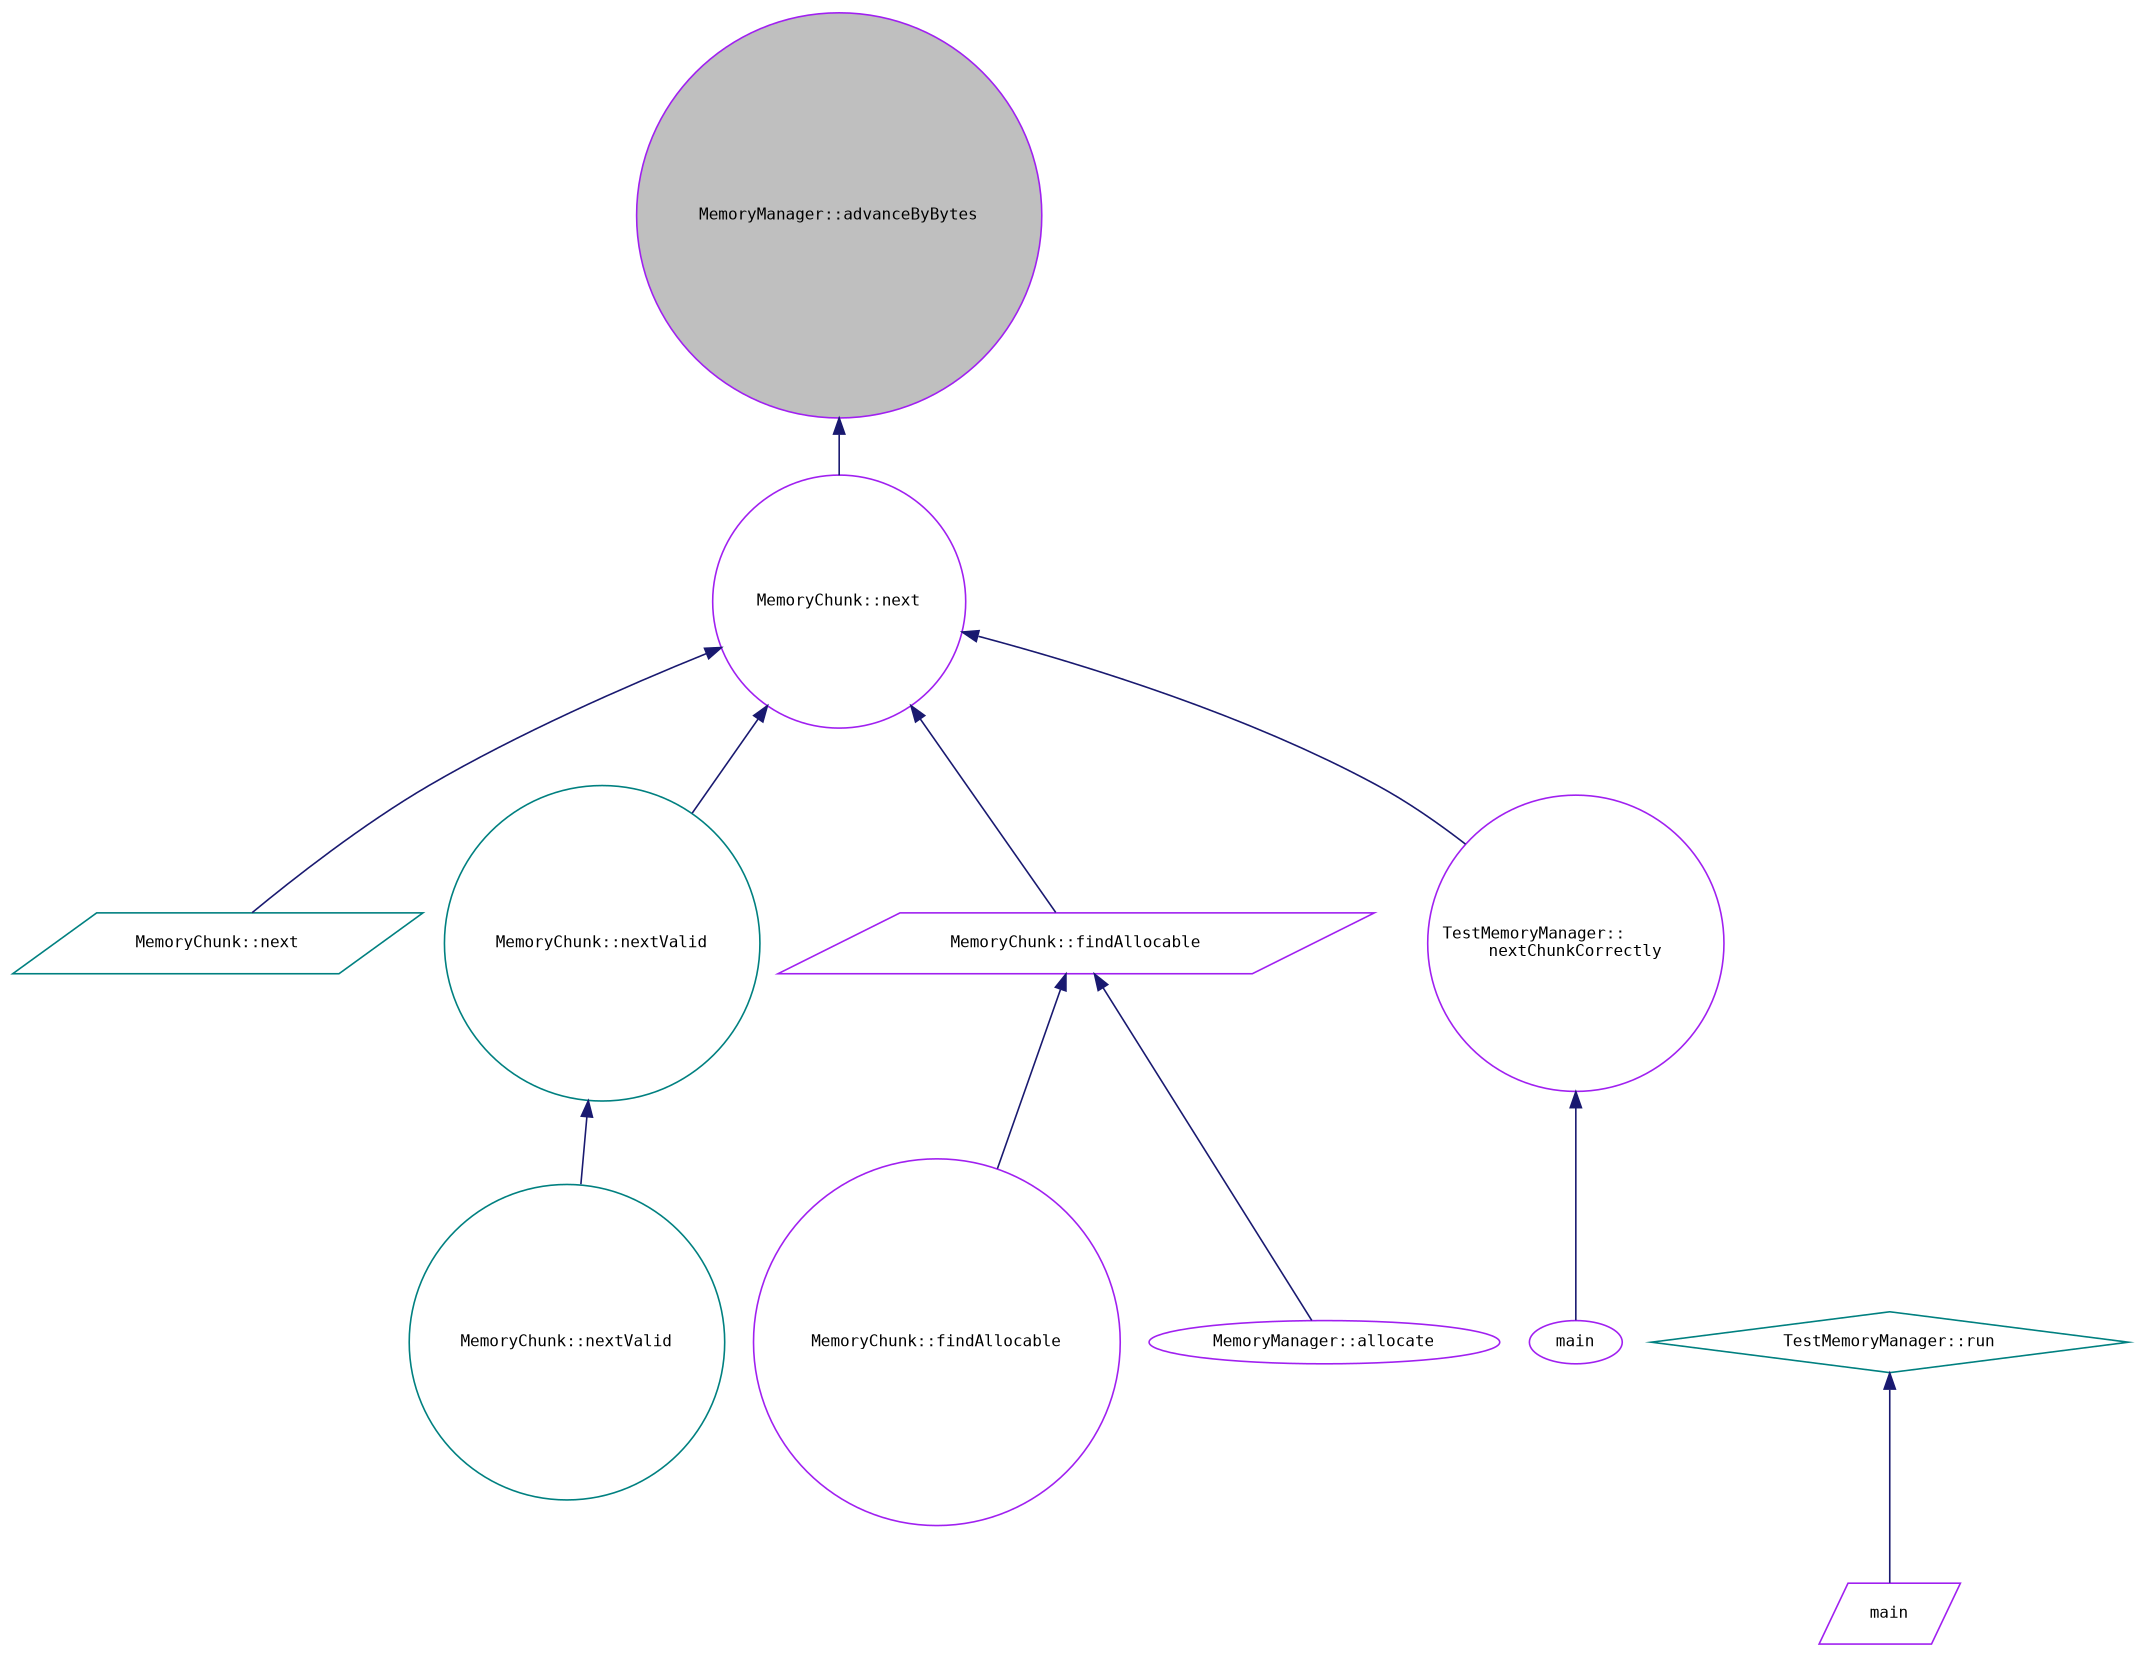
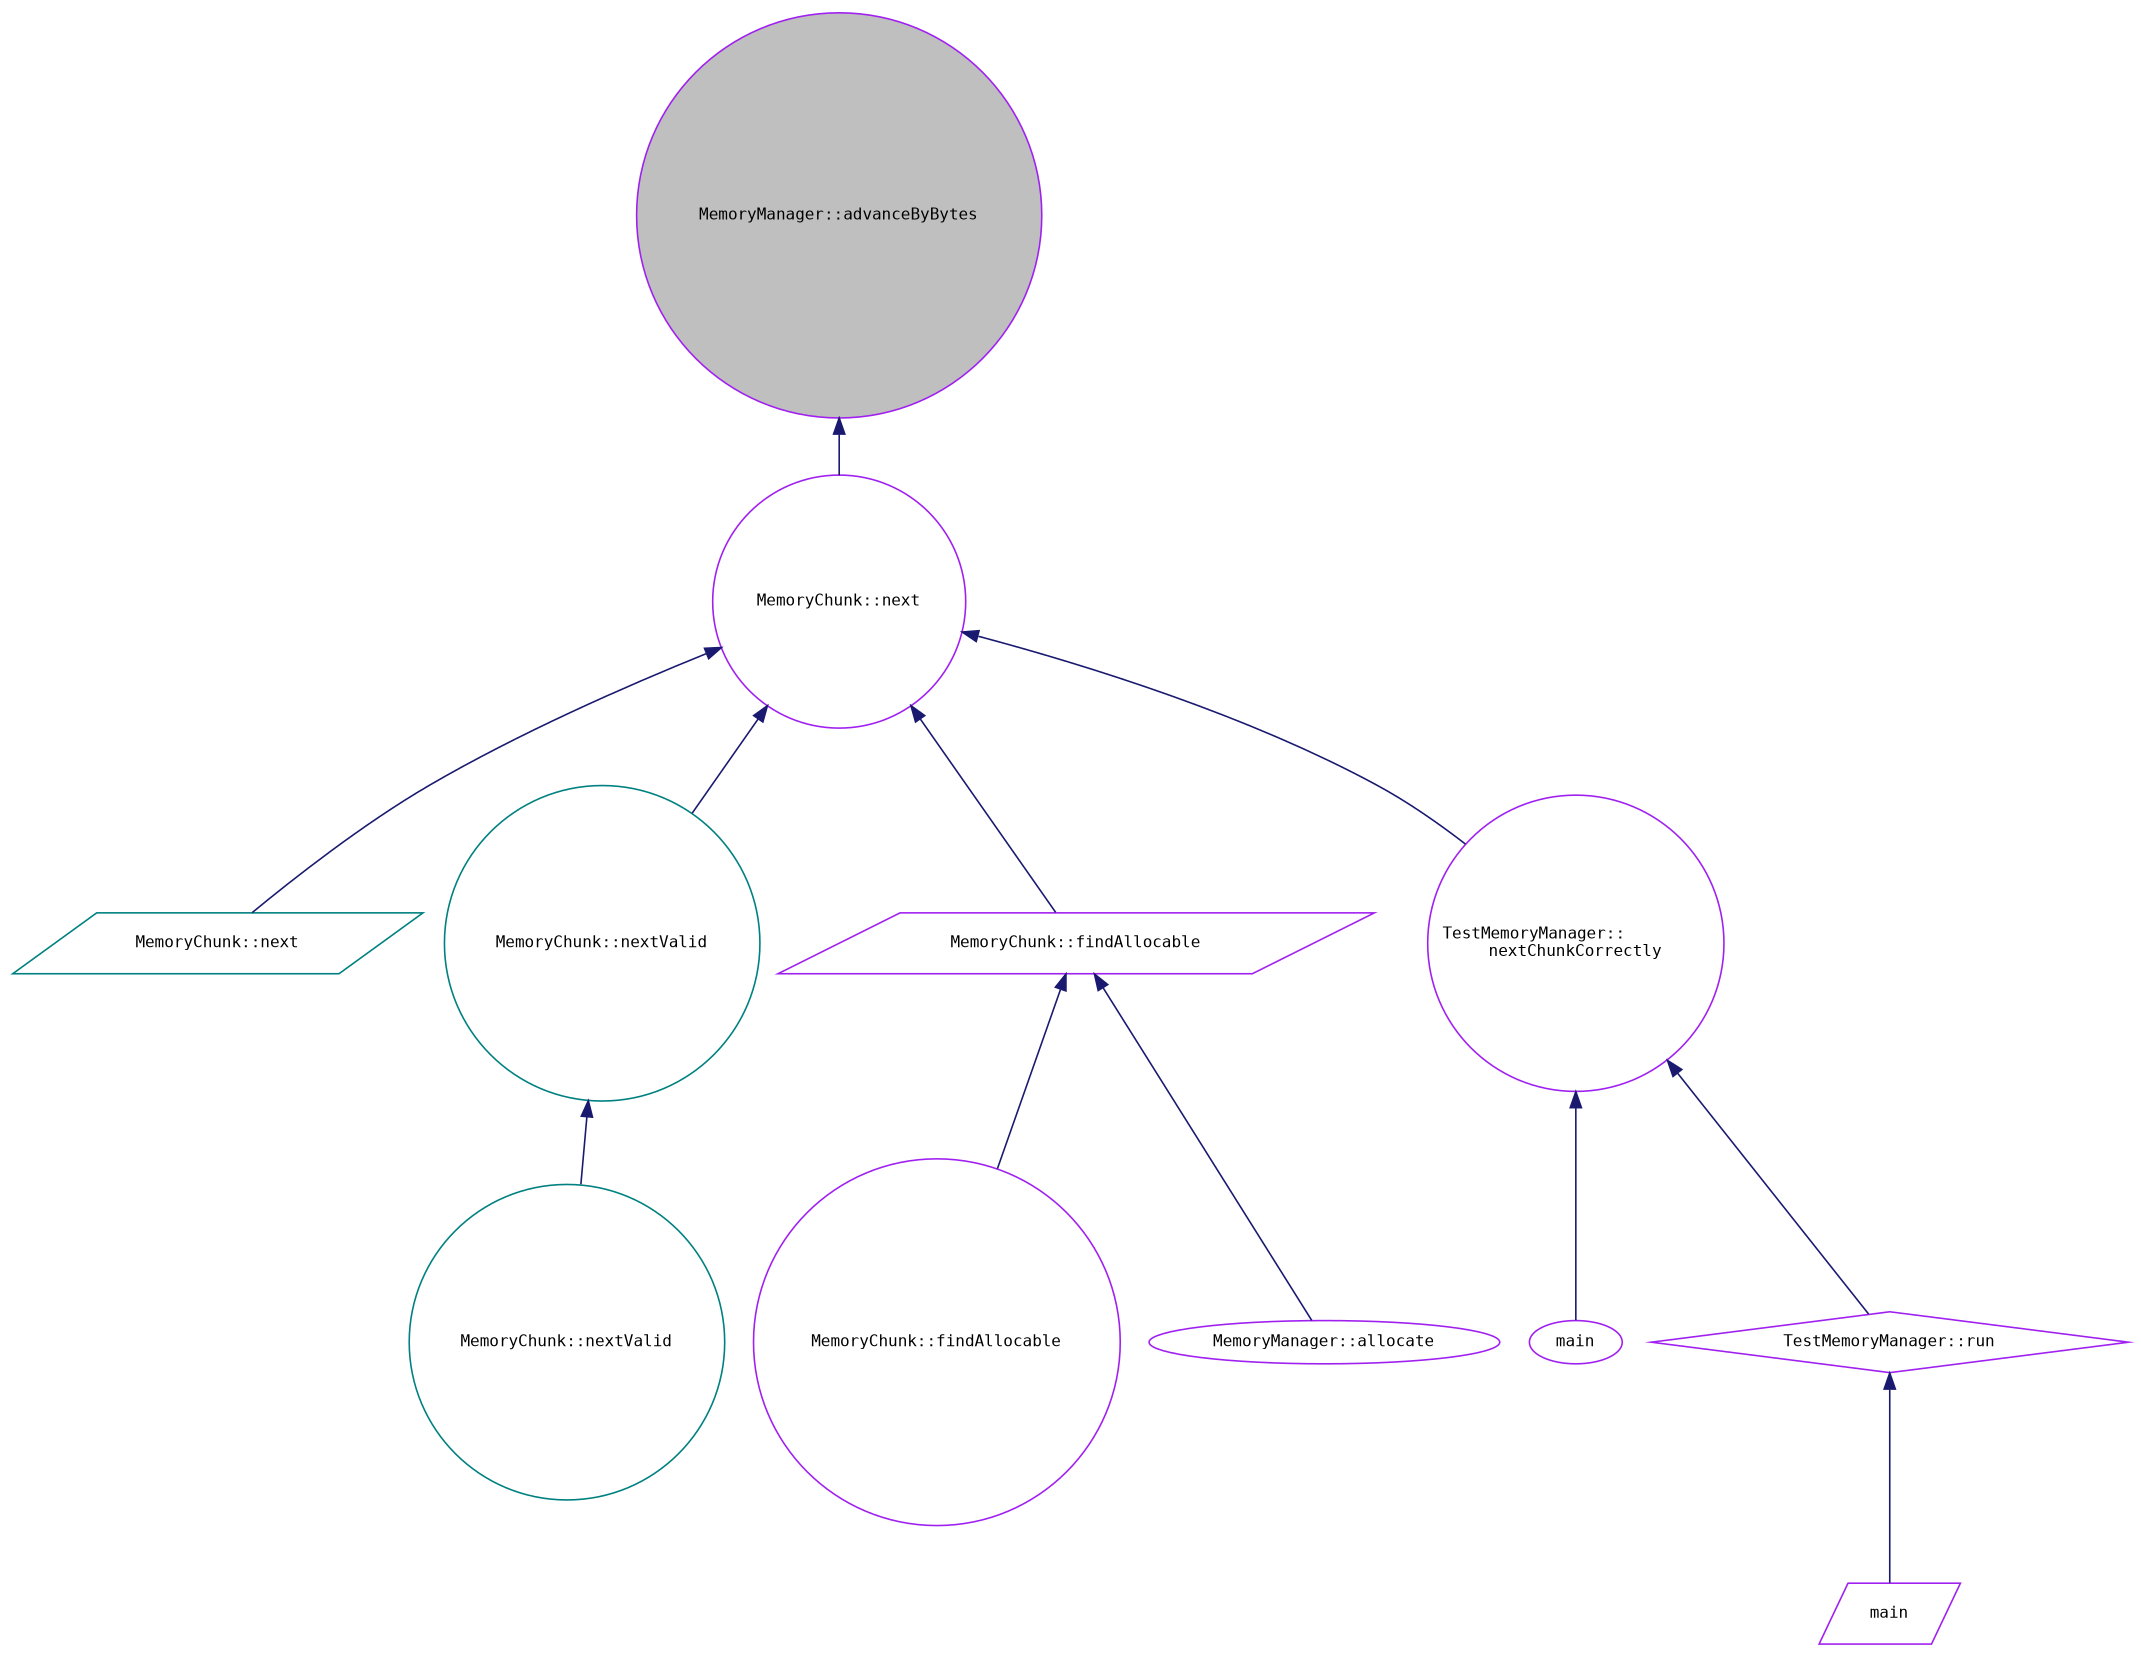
none -> (1773, 1193)
(1890, 1342) -> (1890, 1342)
